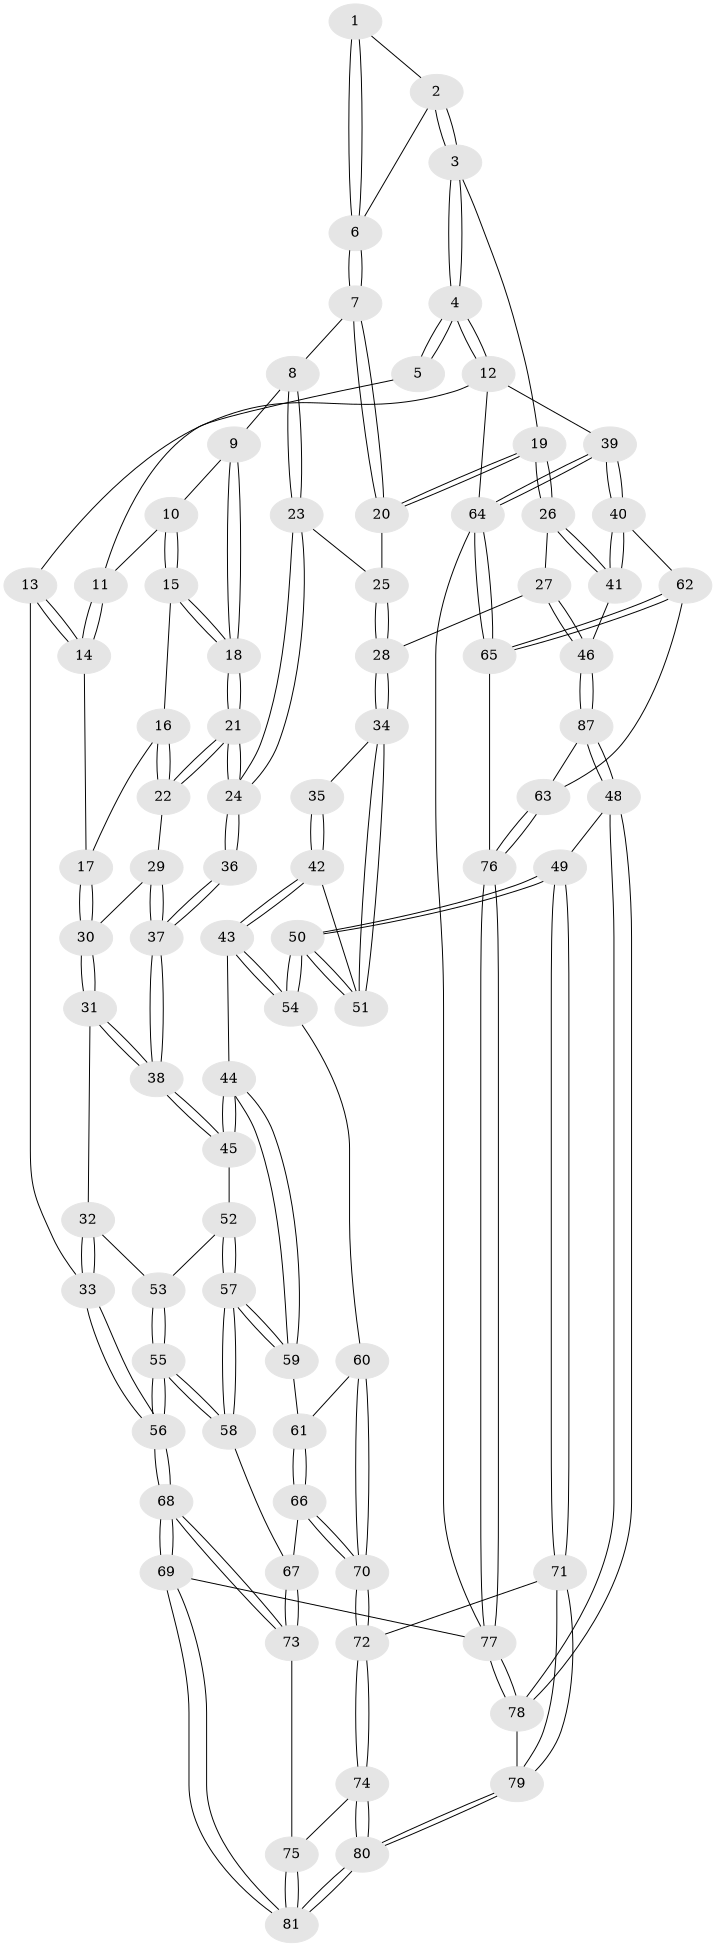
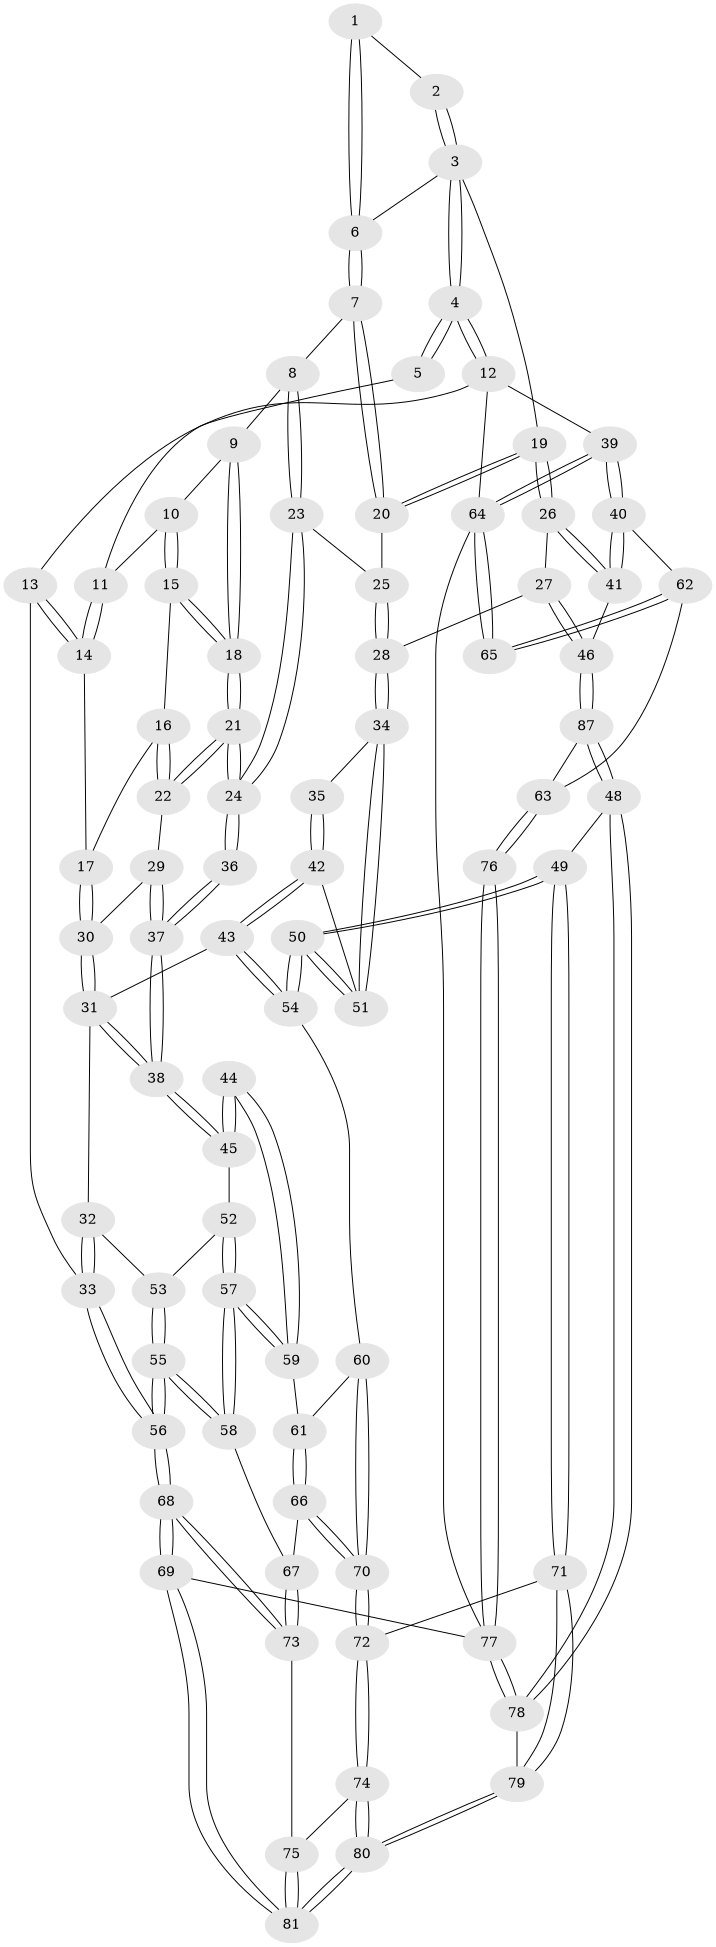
(396, 162) -> (405, 198)
(490, 762) -> none
(228, 1008) -> (168, 968)
